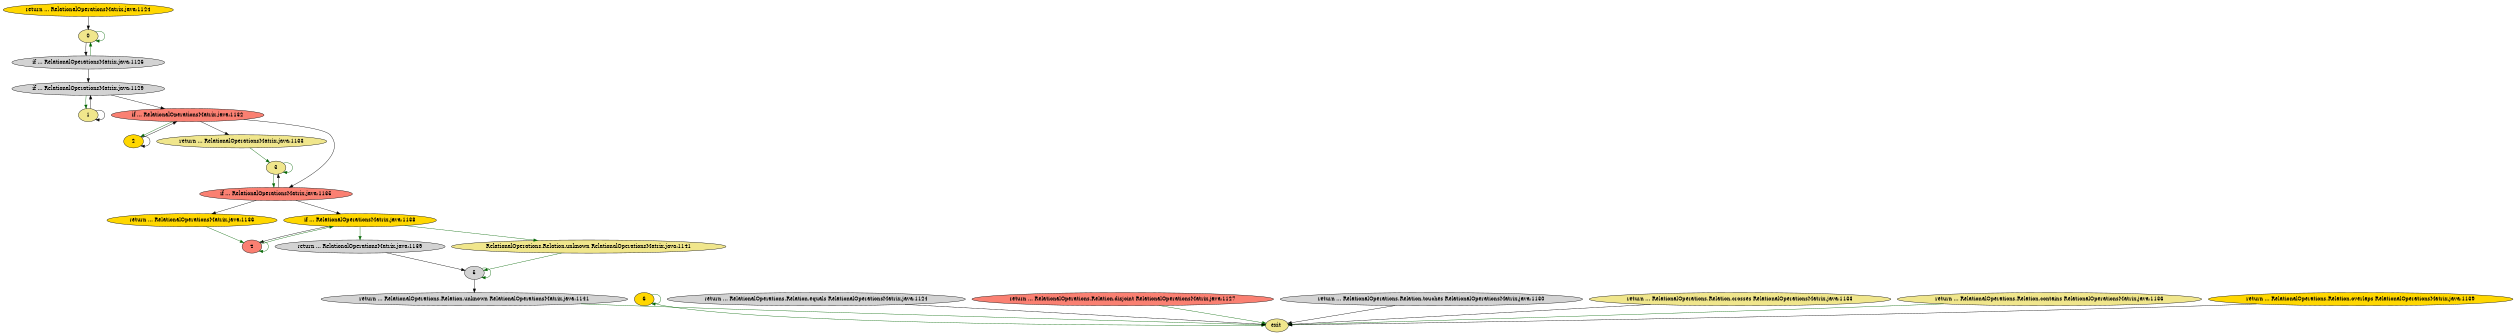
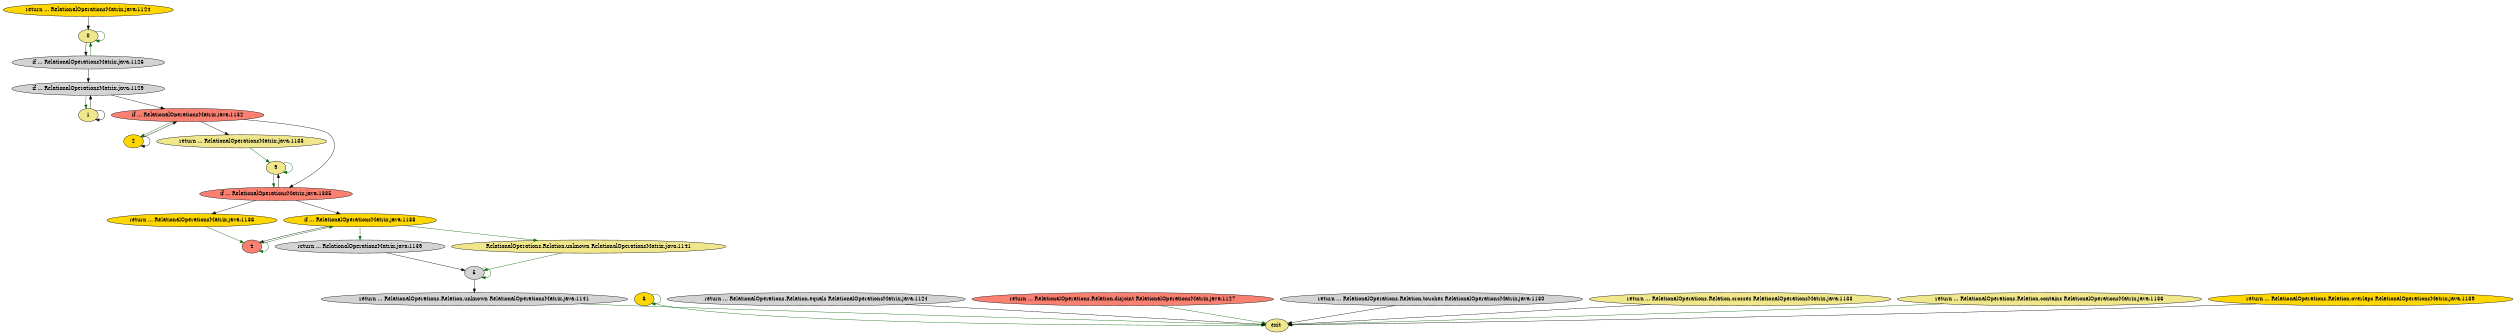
(276, 168) -> (276, 168)
(276, 194) -> (276, 194)
